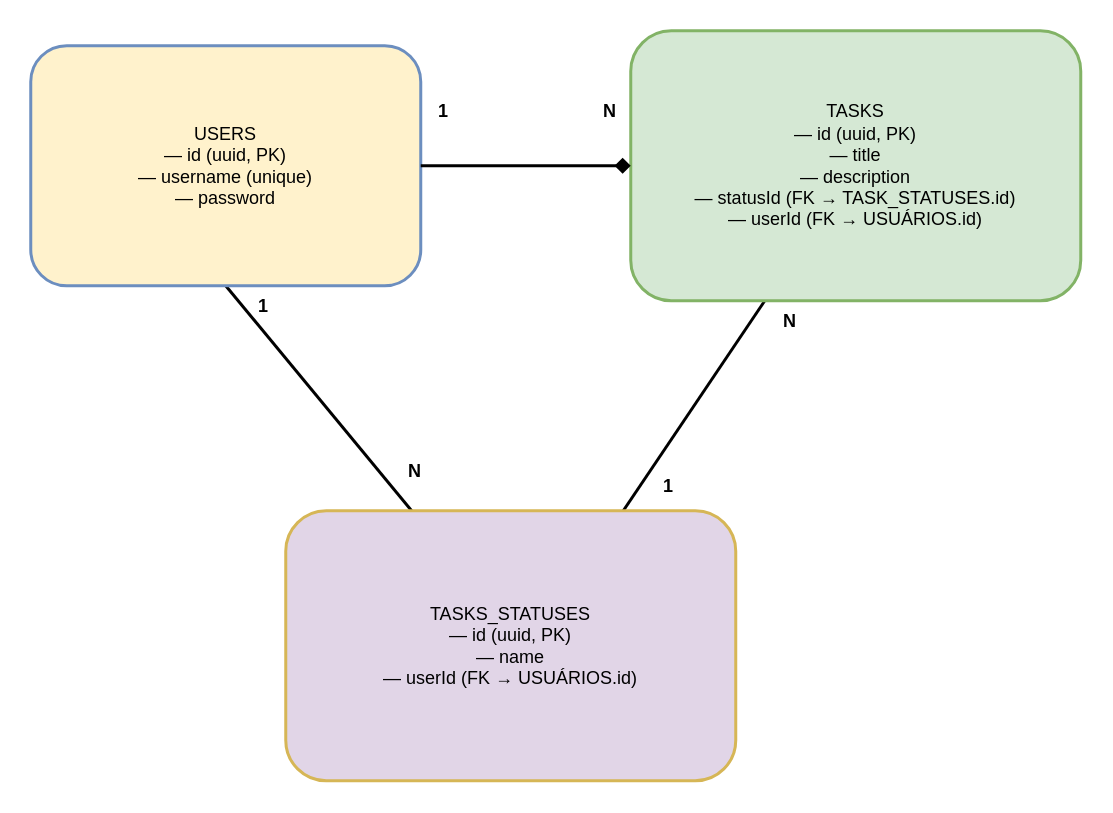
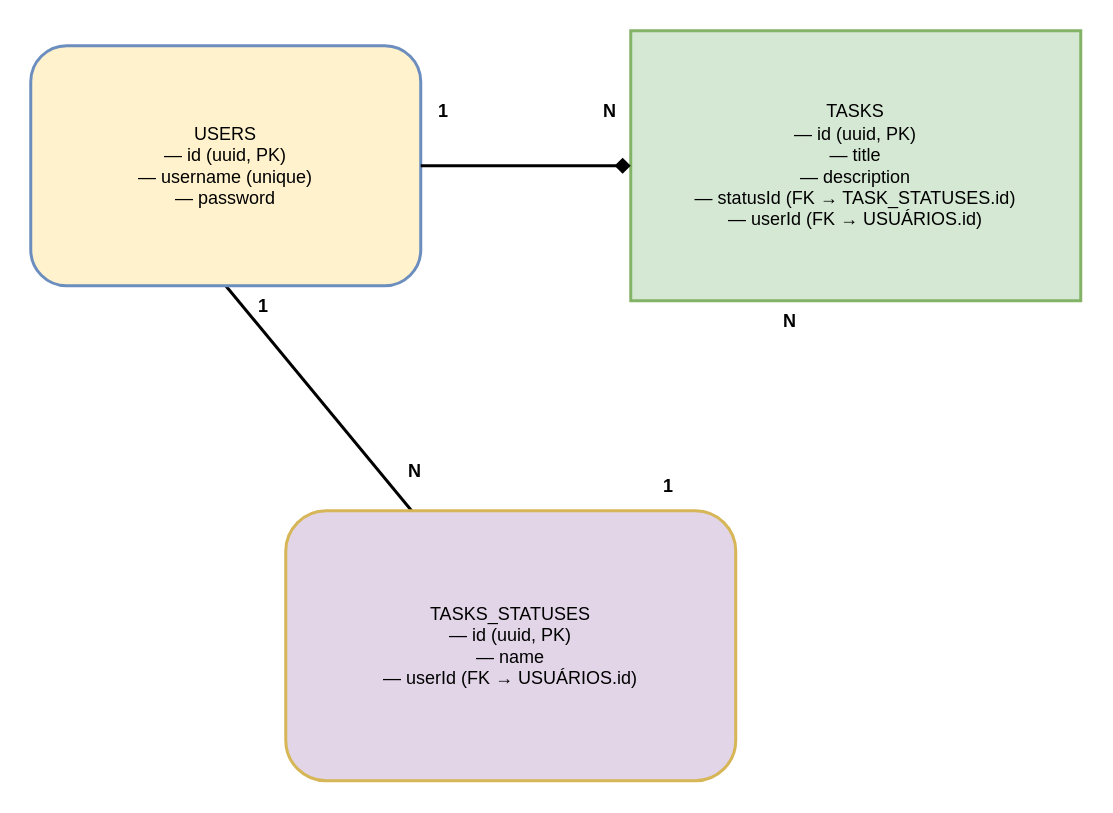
(856, 166) -> (856, 166)
(694, 405) -> none
